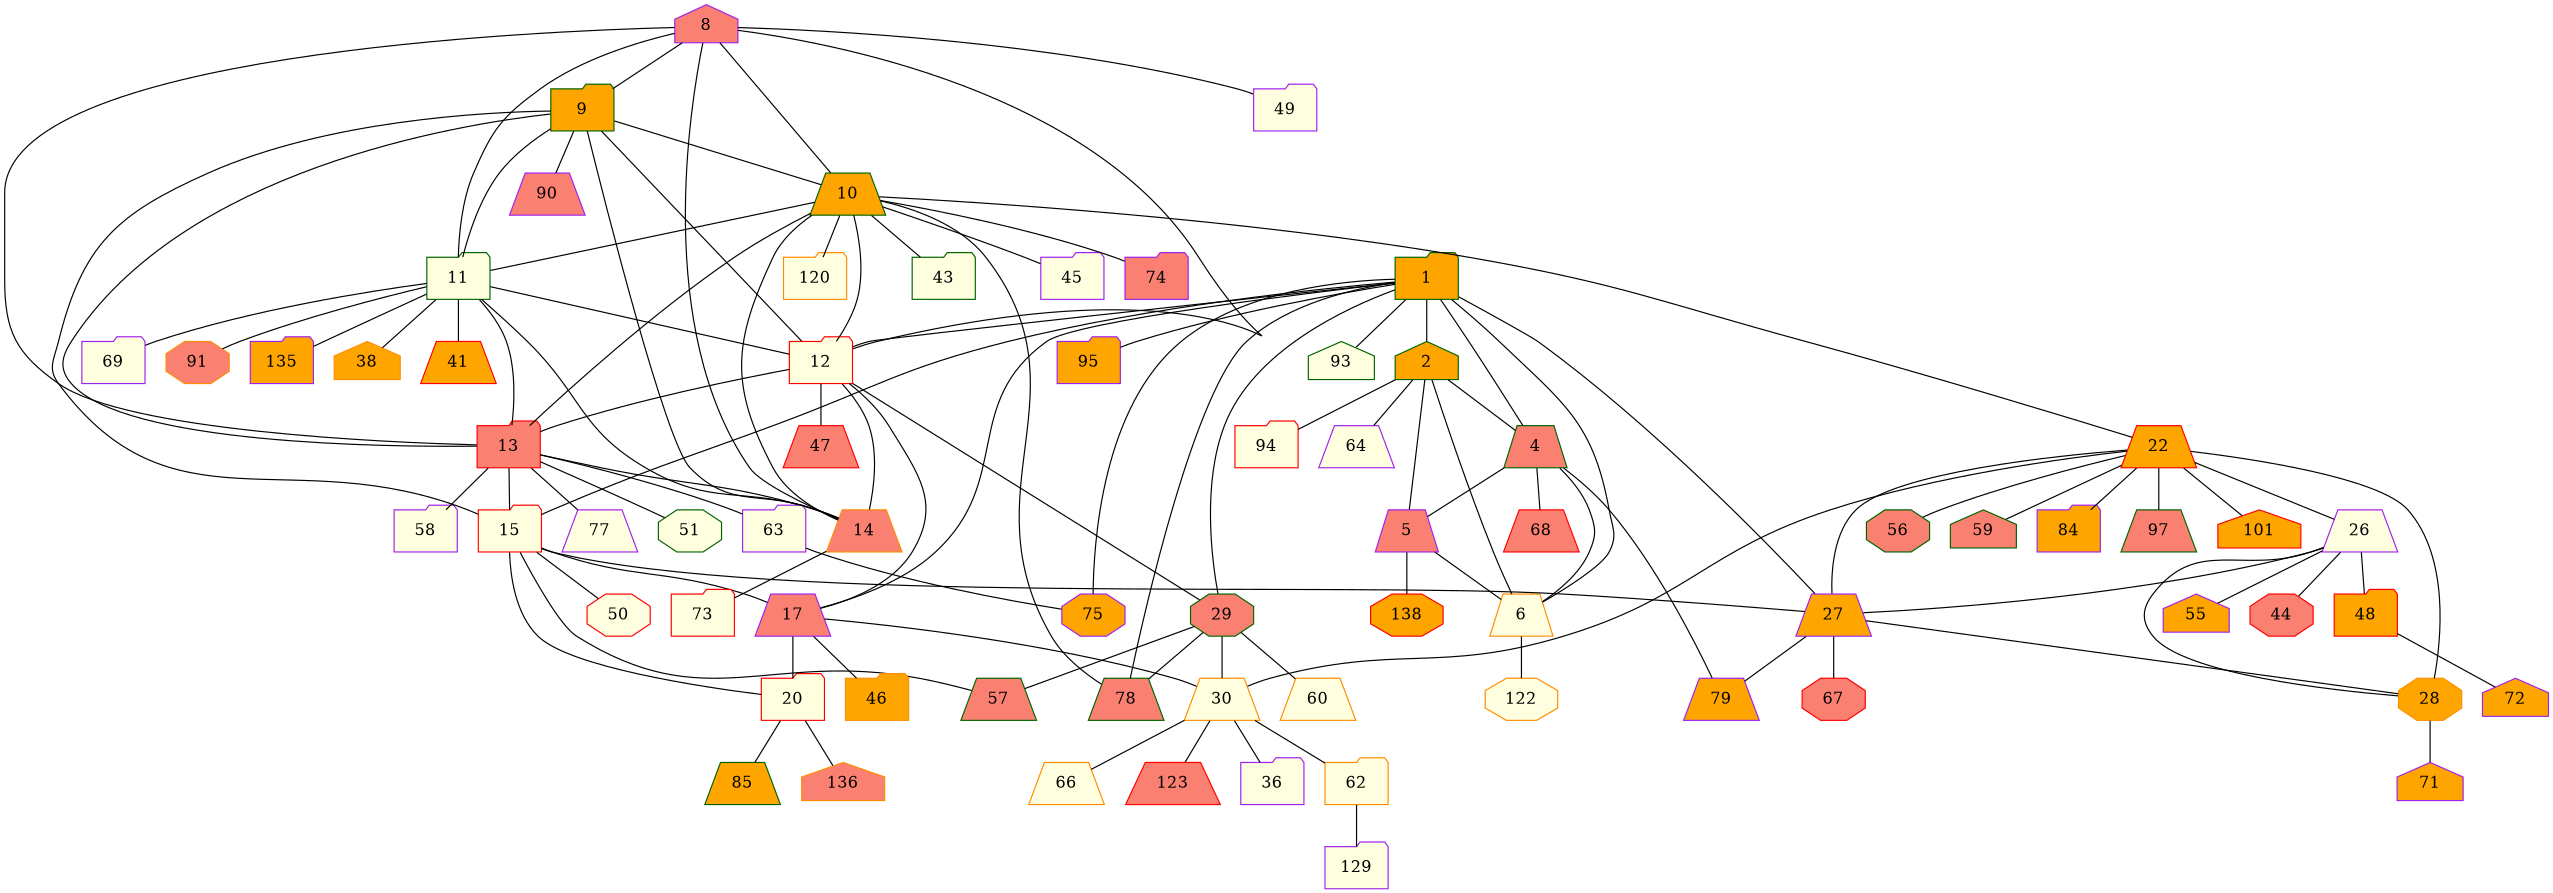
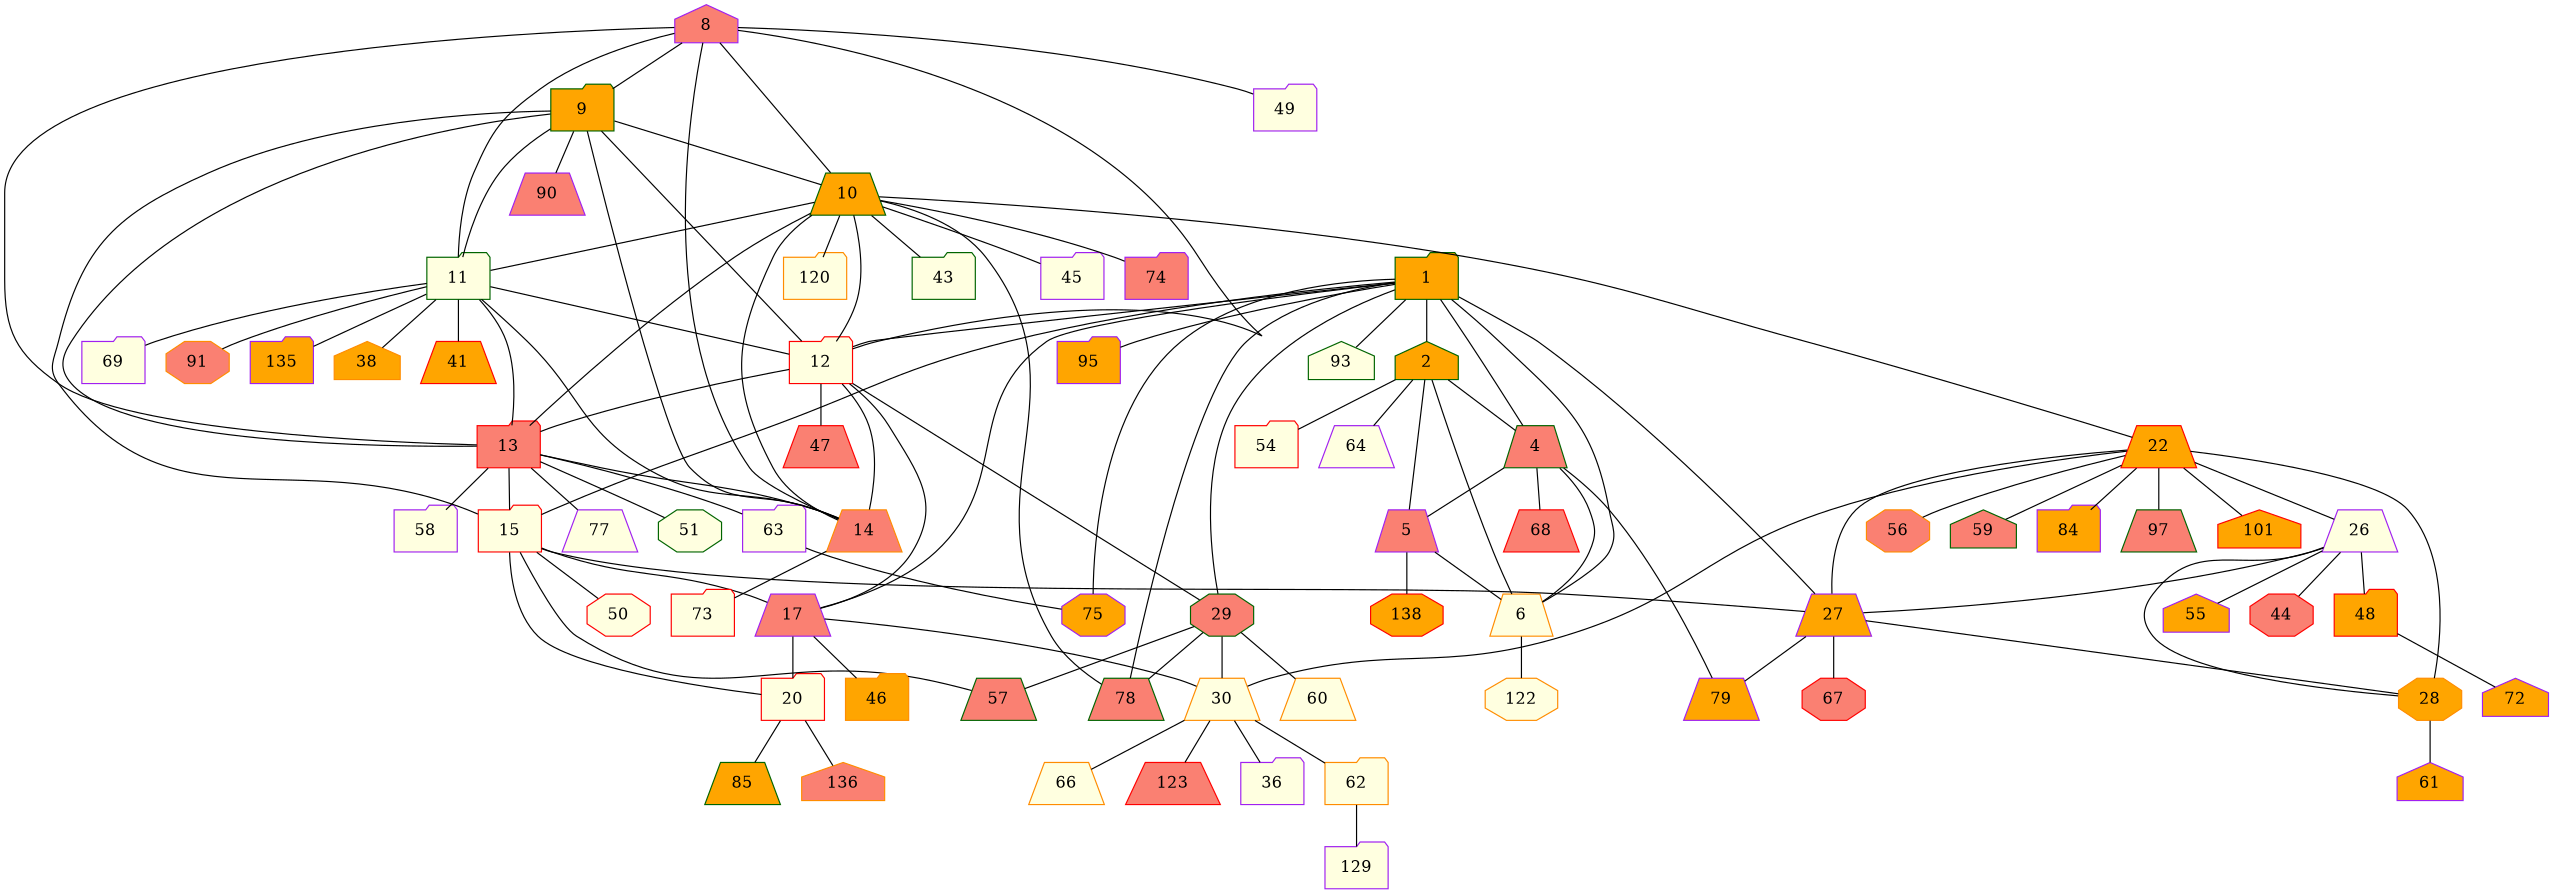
(1267, 447) -> (1267, 447)
(1898, 531) -> (1898, 531)
(2430, 784) -> (2430, 784)
